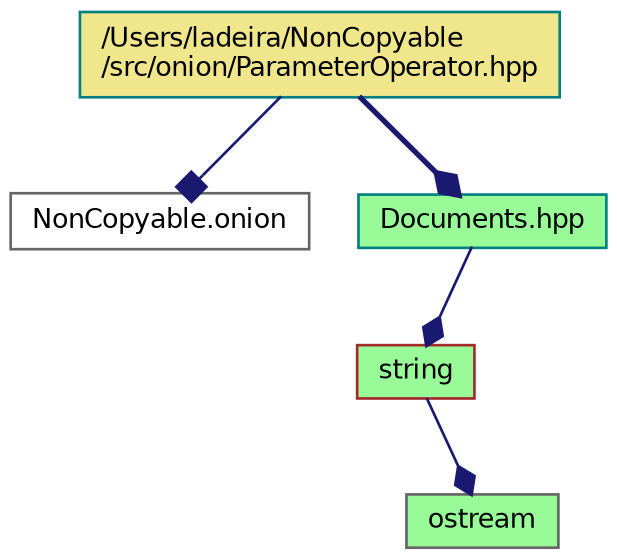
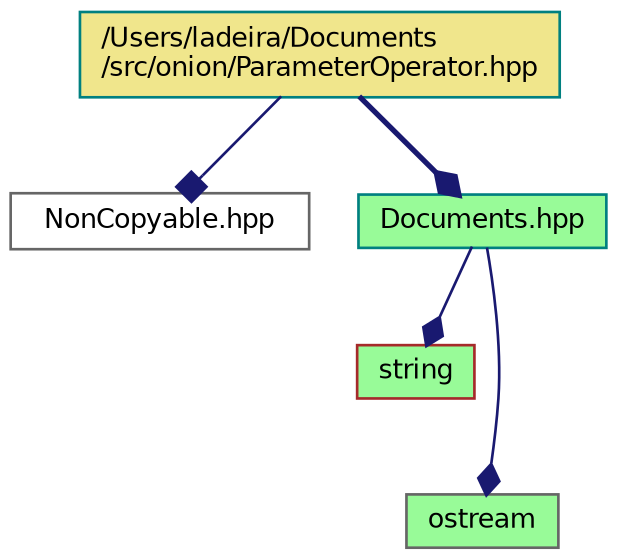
(320, 55) -> (320, 55)
(160, 221) -> (160, 221)
(442, 432) -> (499, 355)
